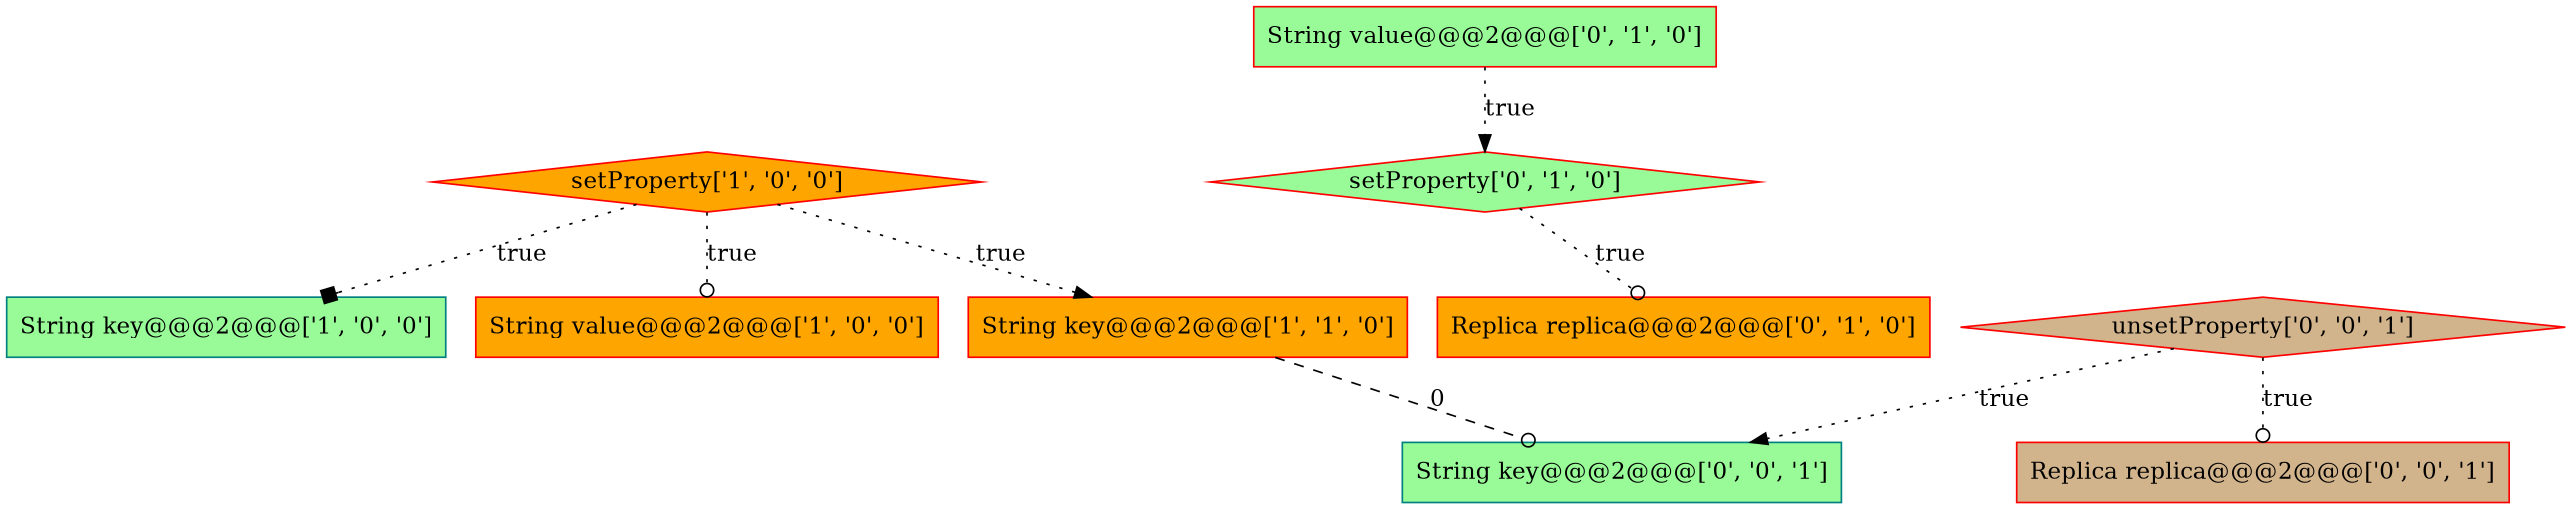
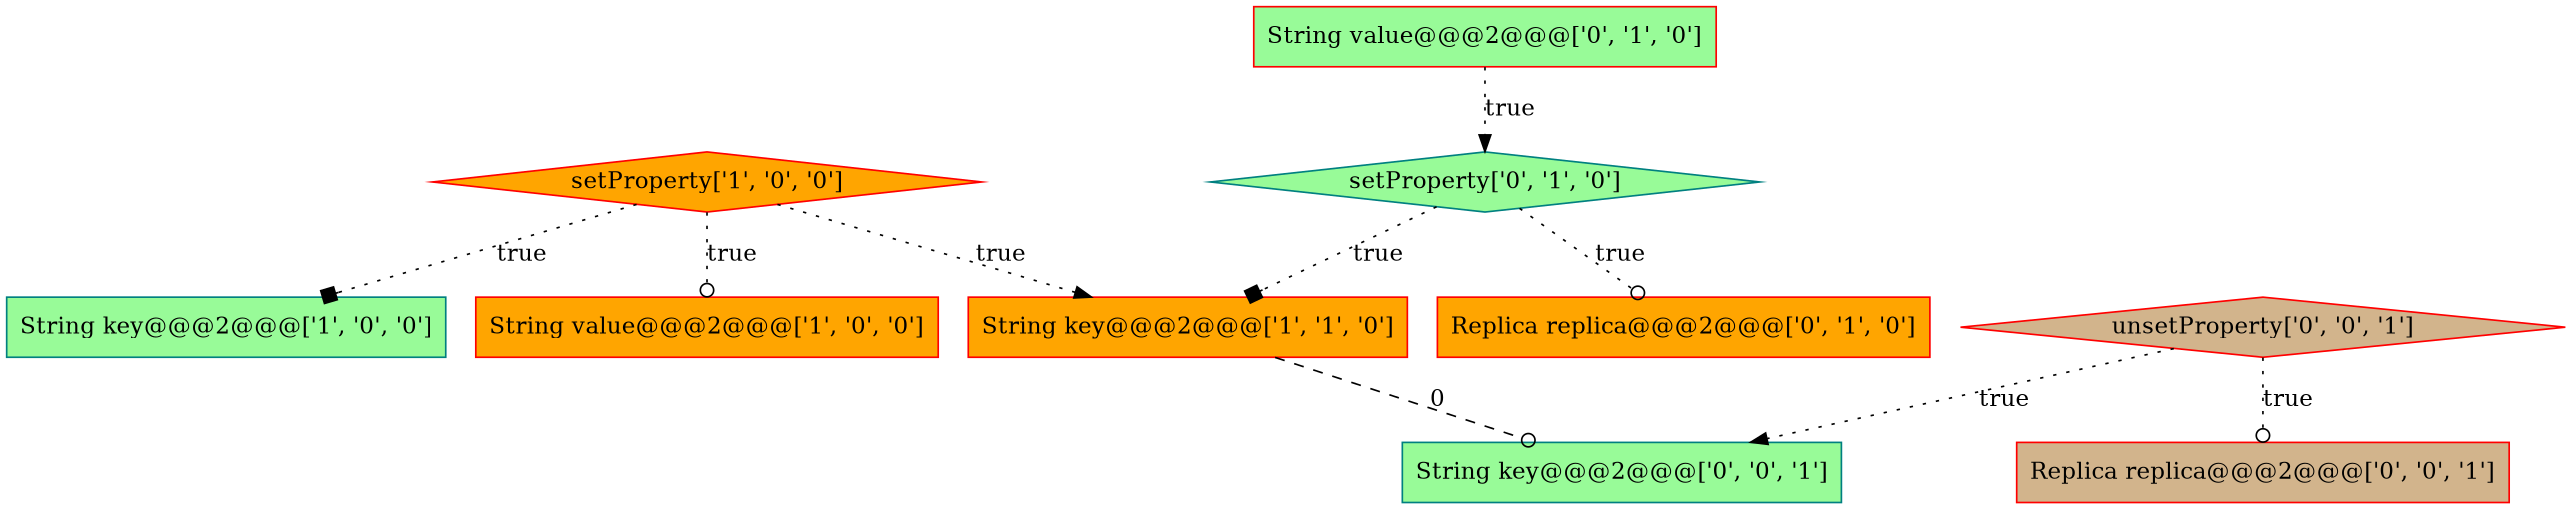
(1485, 182) -> (1485, 182)
none -> (1350, 248)
